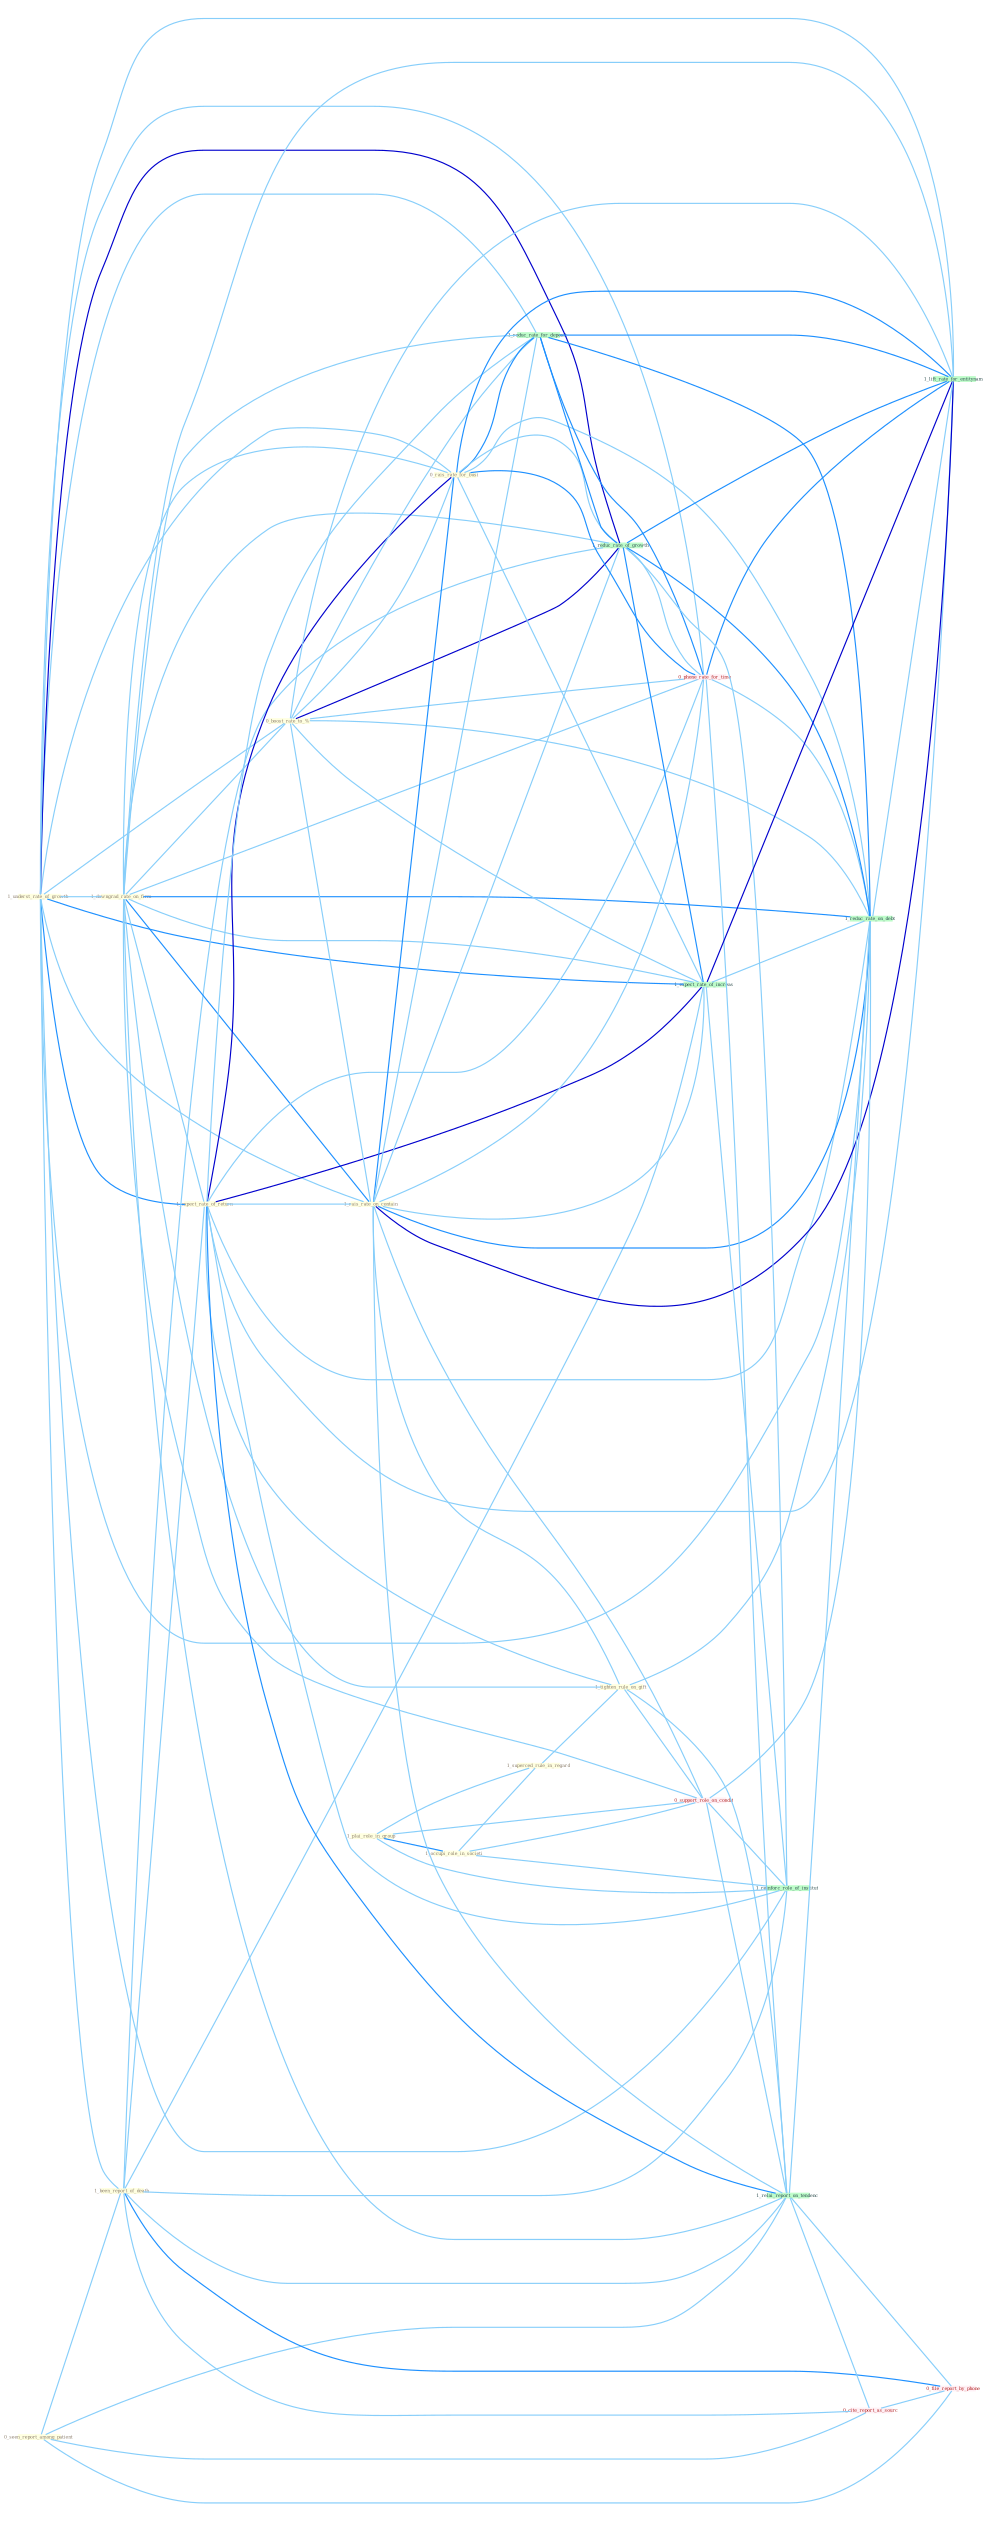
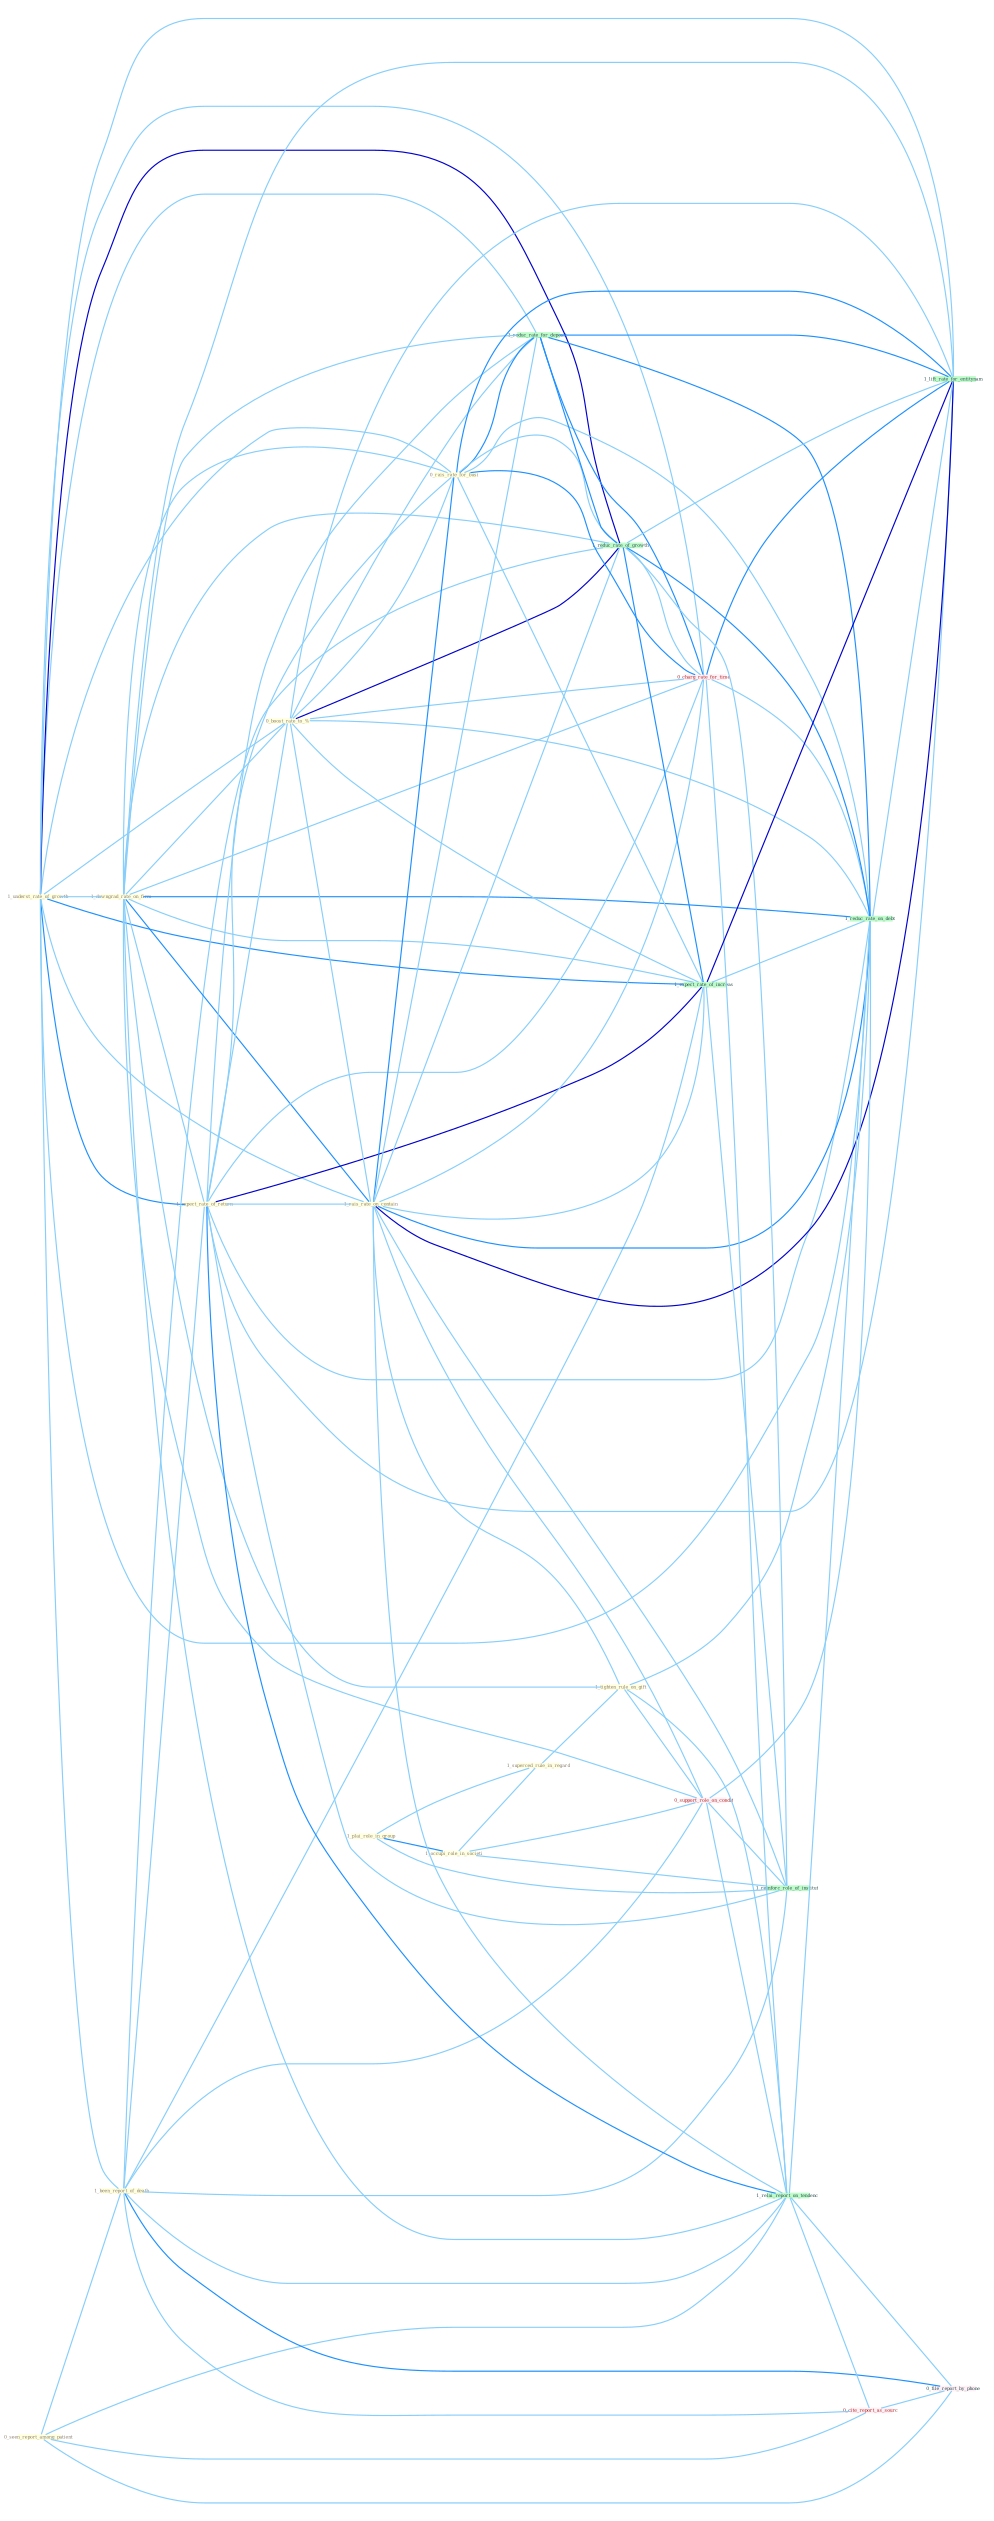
(783, 455) -> (783, 455)
(285, 674) -> (285, 674)
(705, 677) -> (705, 677)
(306, 1527) -> (248, 962)
(538, 1818) -> (441, 2052)
(109, 1880) -> (593, 1540)
(954, 2389) -> (954, 2389)
